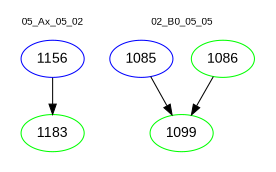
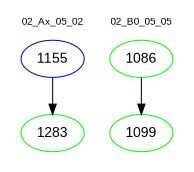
(53, 22) -> (53, 22)
(53, 59) -> (53, 59)
(141, 59) -> none
(53, 133) -> (53, 133)
